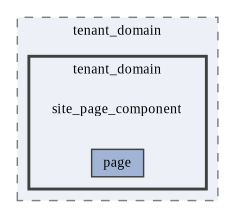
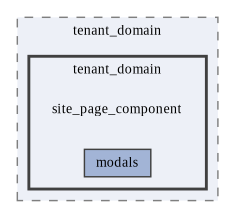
(118, 163) -> (118, 163)
